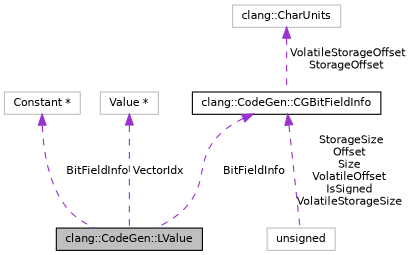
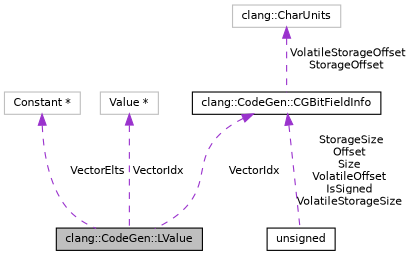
(96, 171) -> (96, 171)
(253, 171) -> (253, 171)
(301, 239) -> (301, 239)
